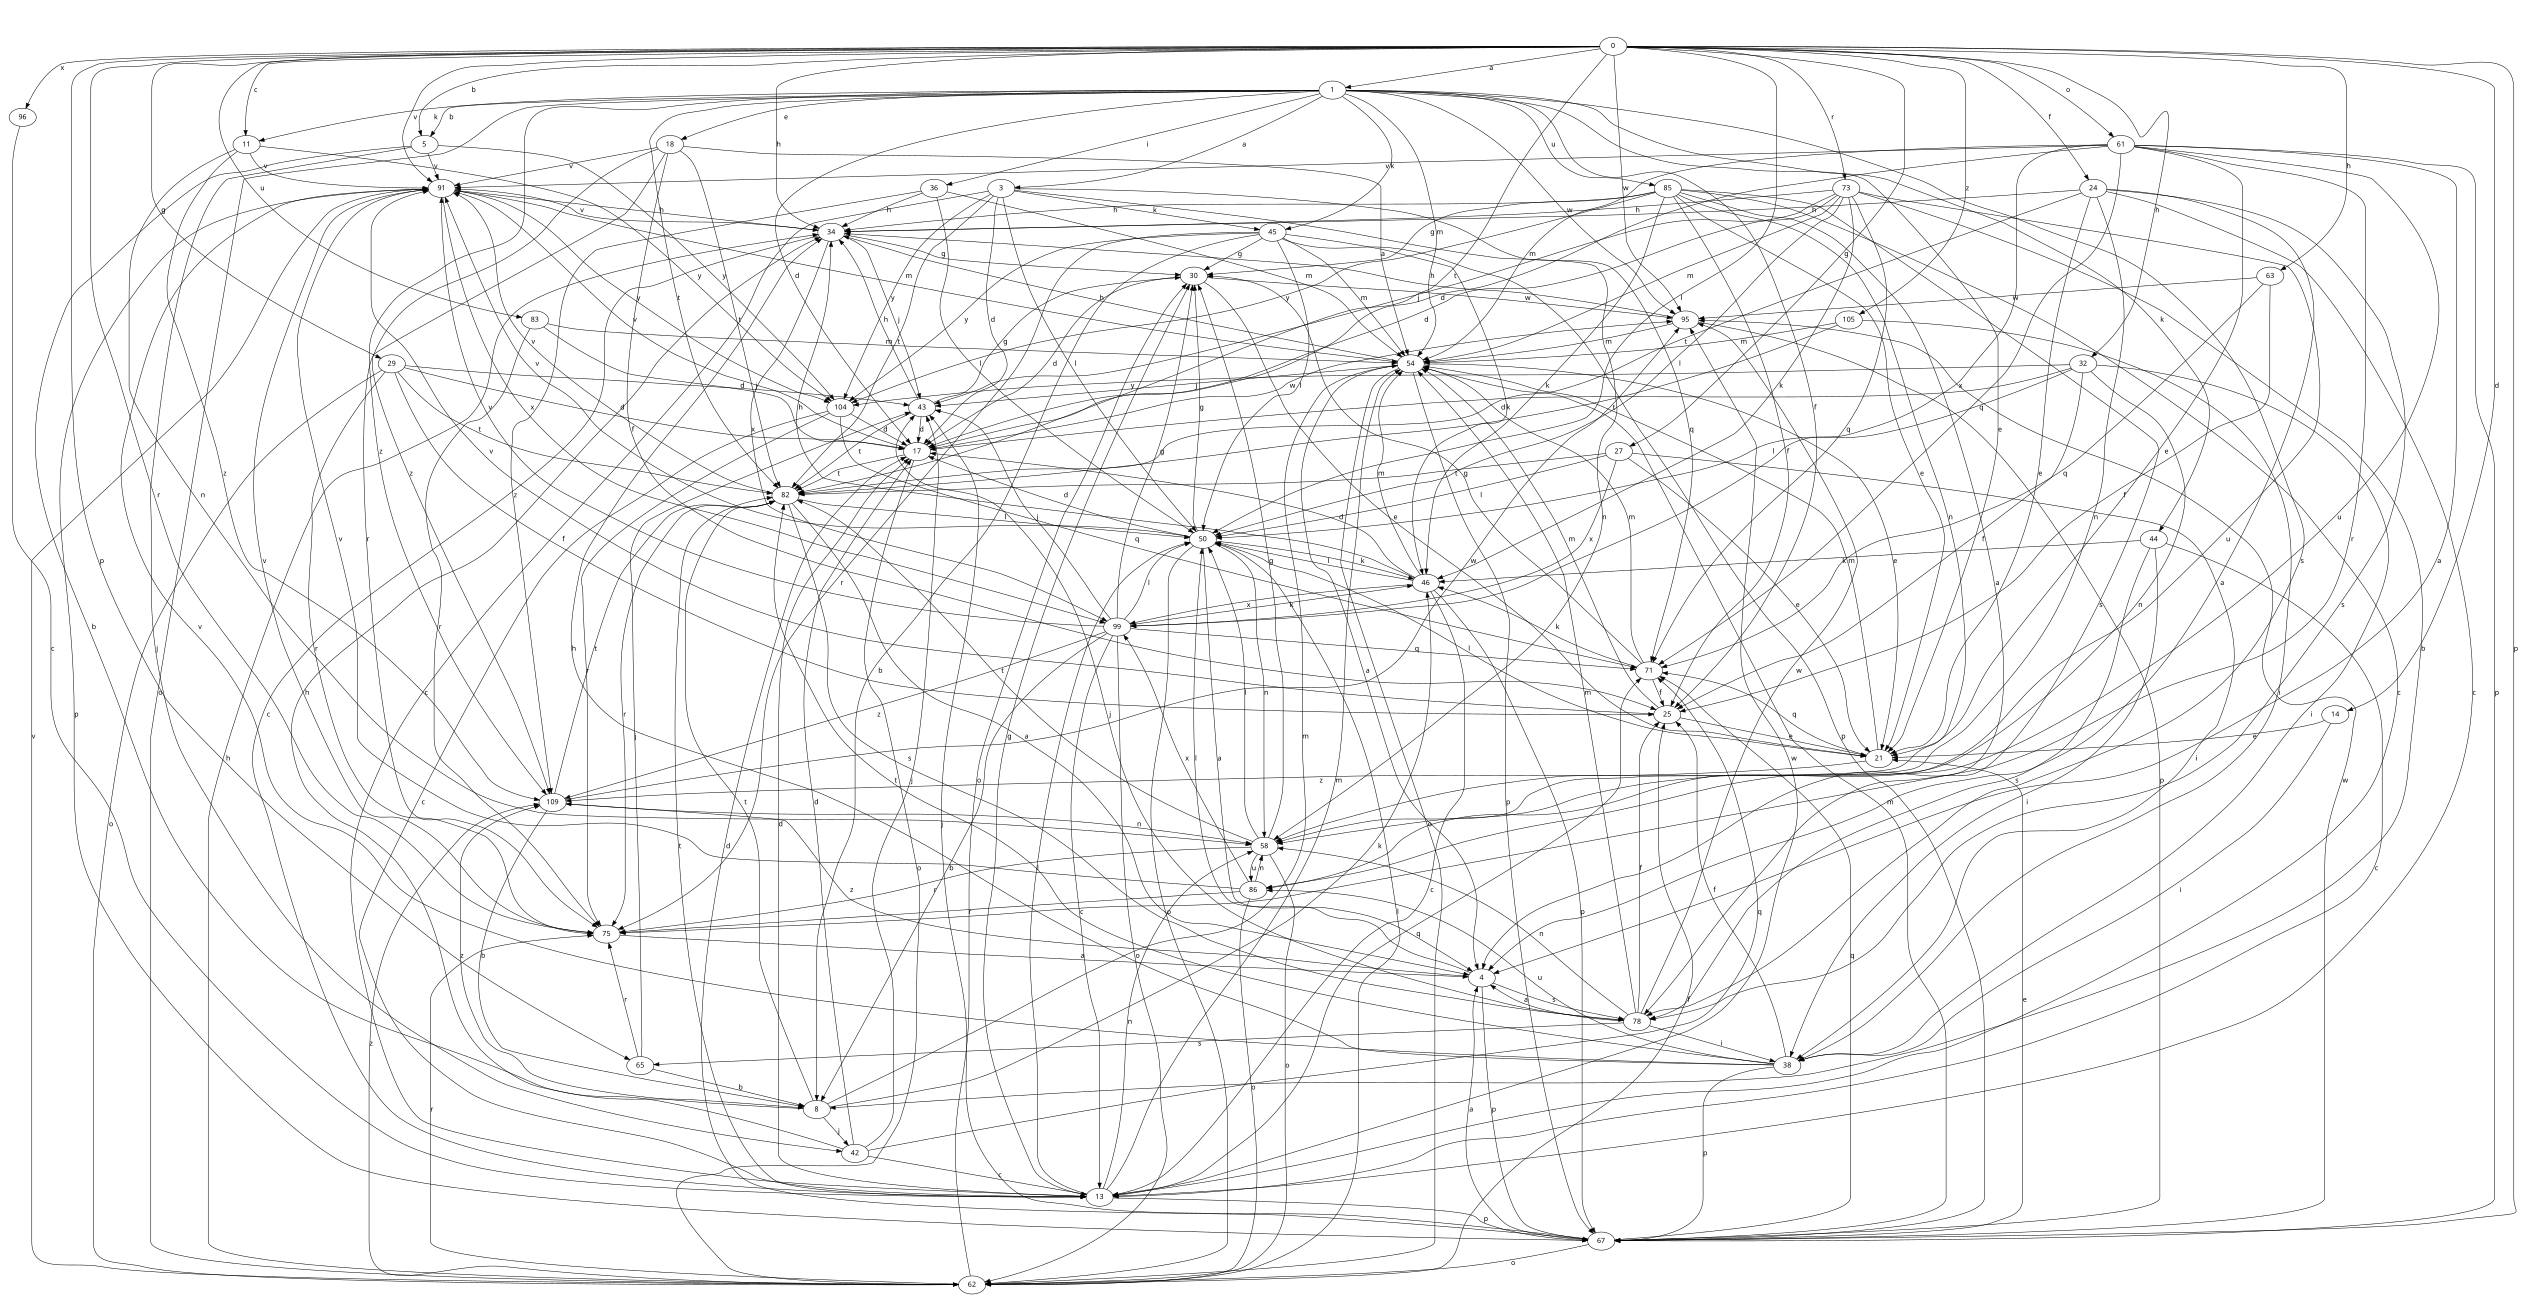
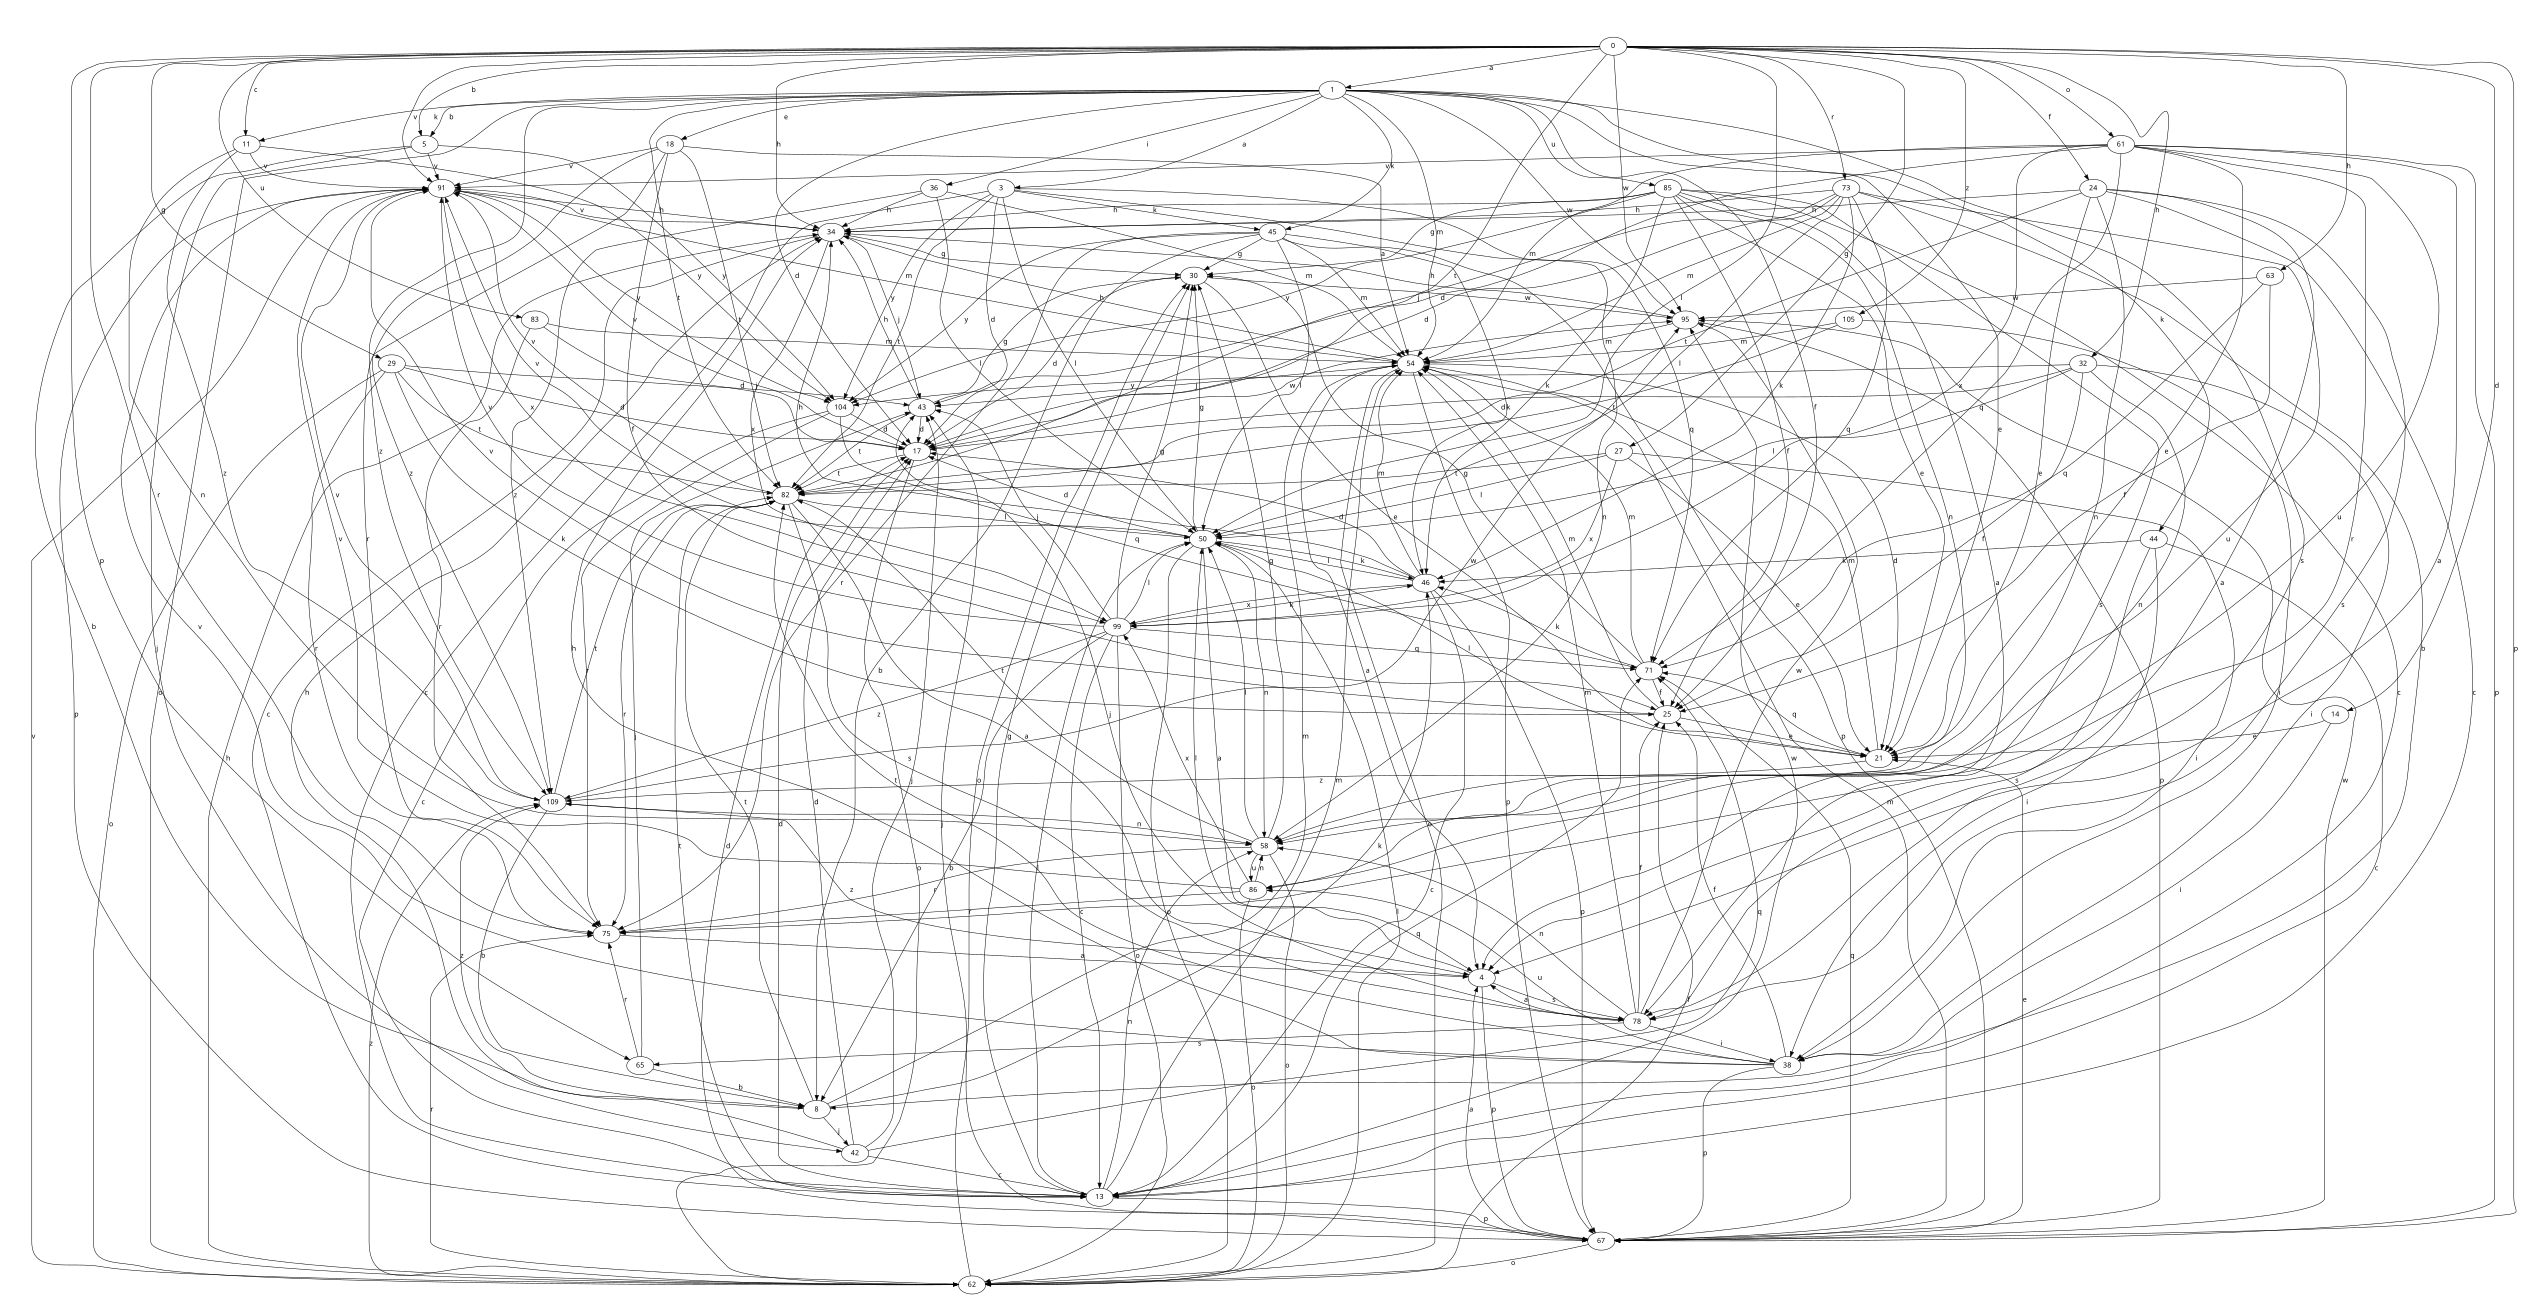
(23, 117) -> none
(563, 539) -> (563, 539)
(1895, 561) -> (1895, 561)
(278, 629) -> (334, 501)
